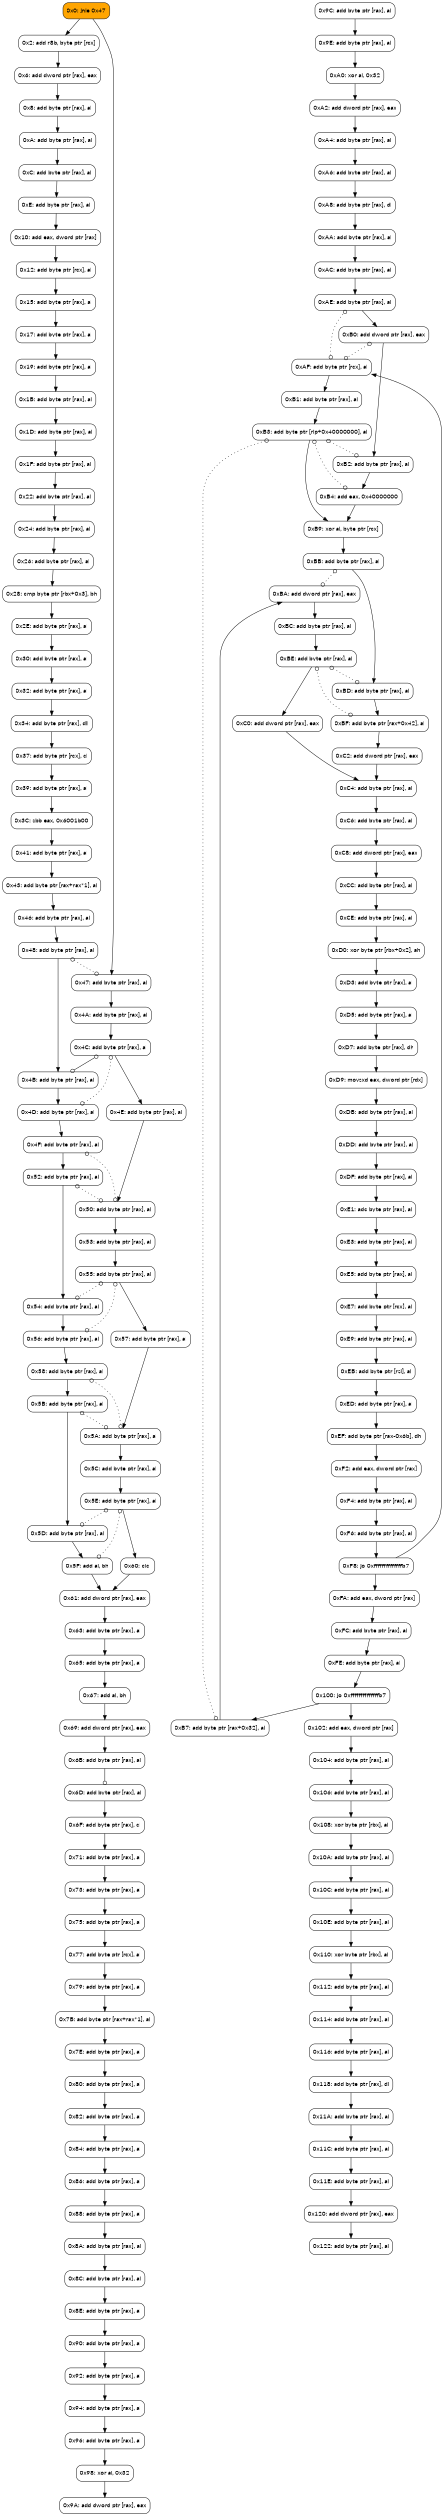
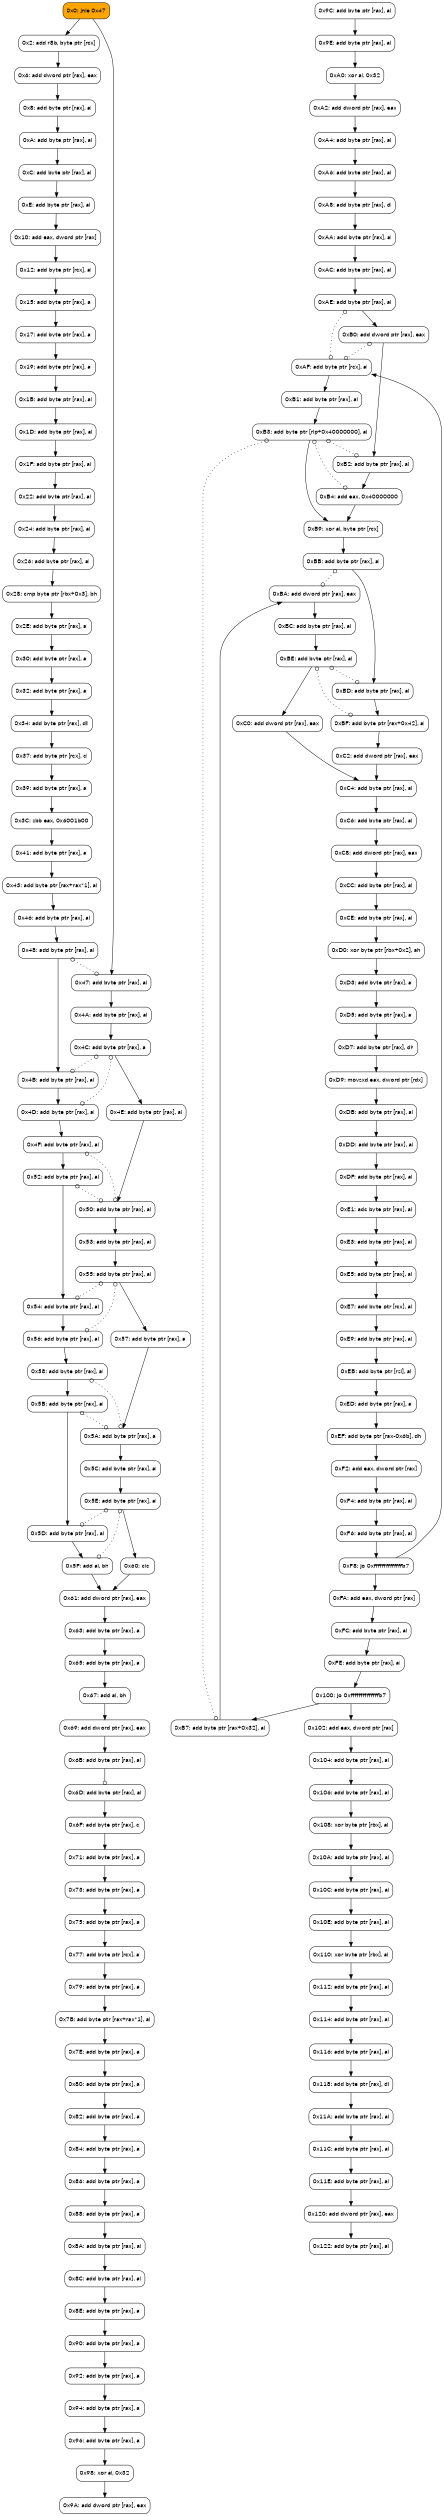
(84, 1064) -> (84, 1064)
